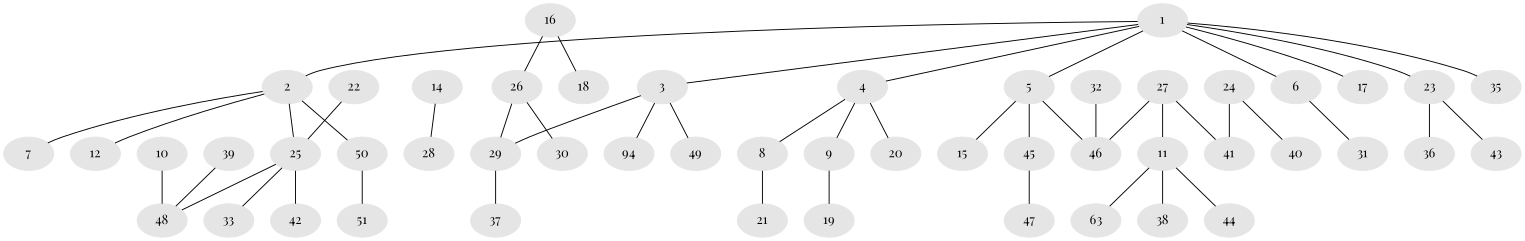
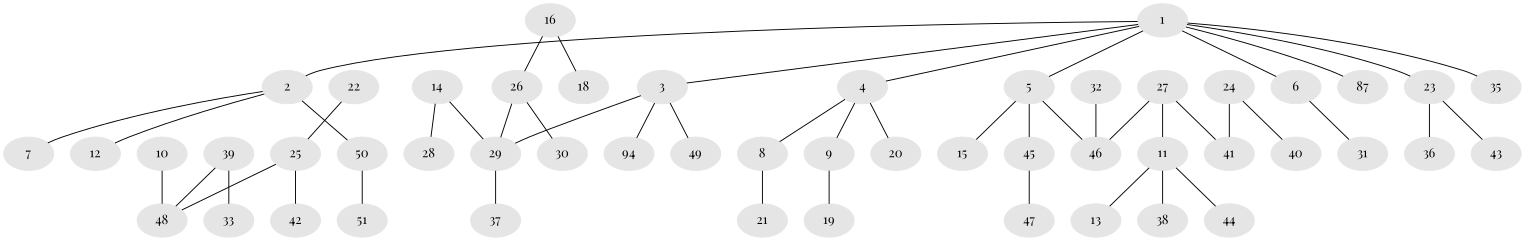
(1363, 87) -> (1363, 87)
(291, 120) -> none
none -> (466, 120)
(262, 187) -> (229, 181)
(1096, 220) -> (1096, 220)
